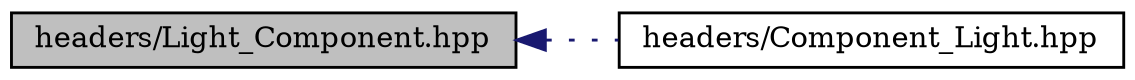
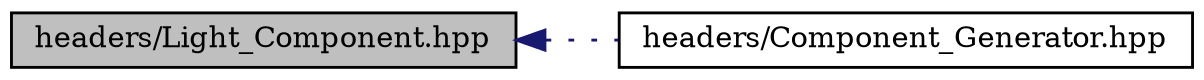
(871, 40) -> (906, 40)
